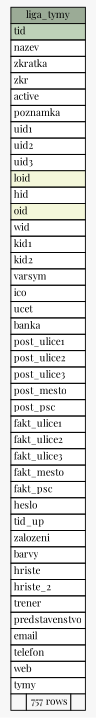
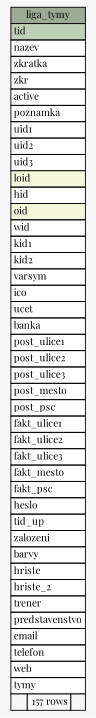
(50, 702) -> (50, 702)
